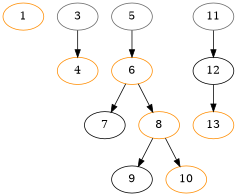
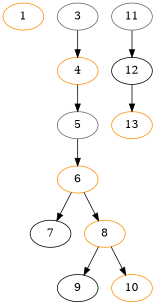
none -> (78, 94)
